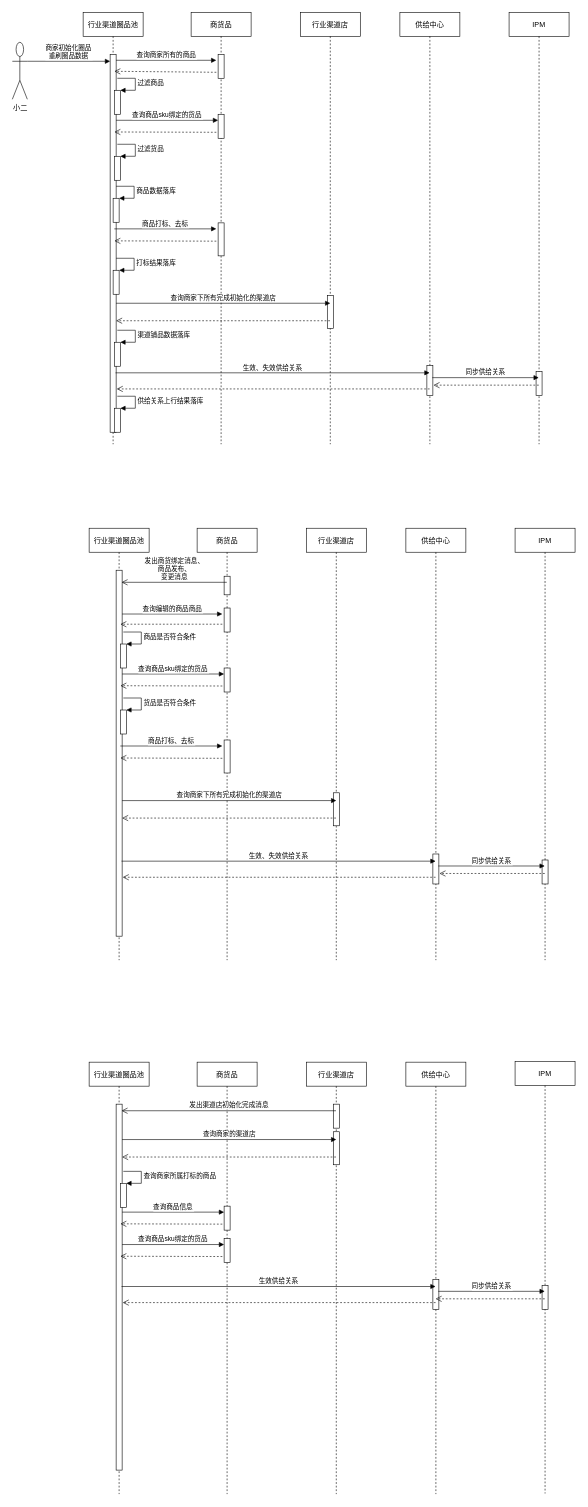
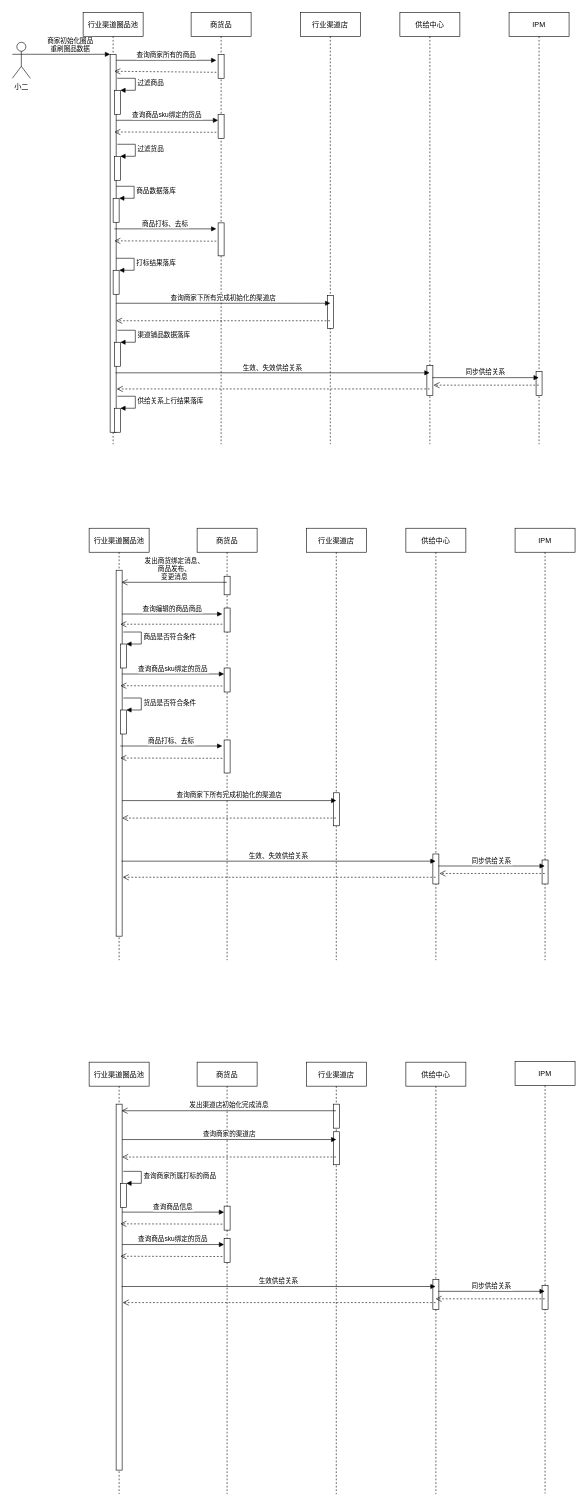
(20, 71) -> (21, 60)
